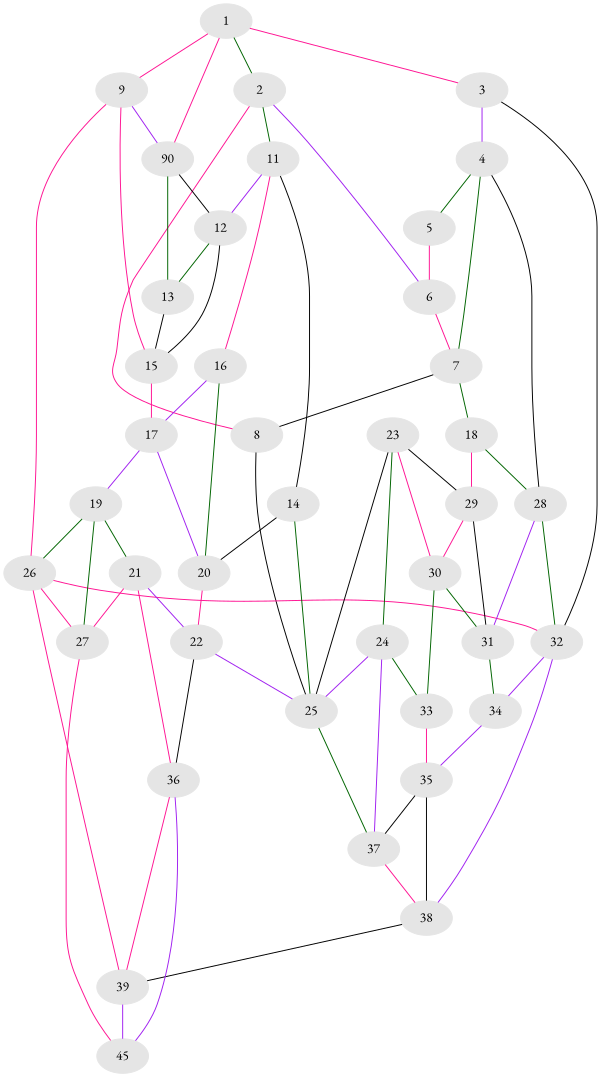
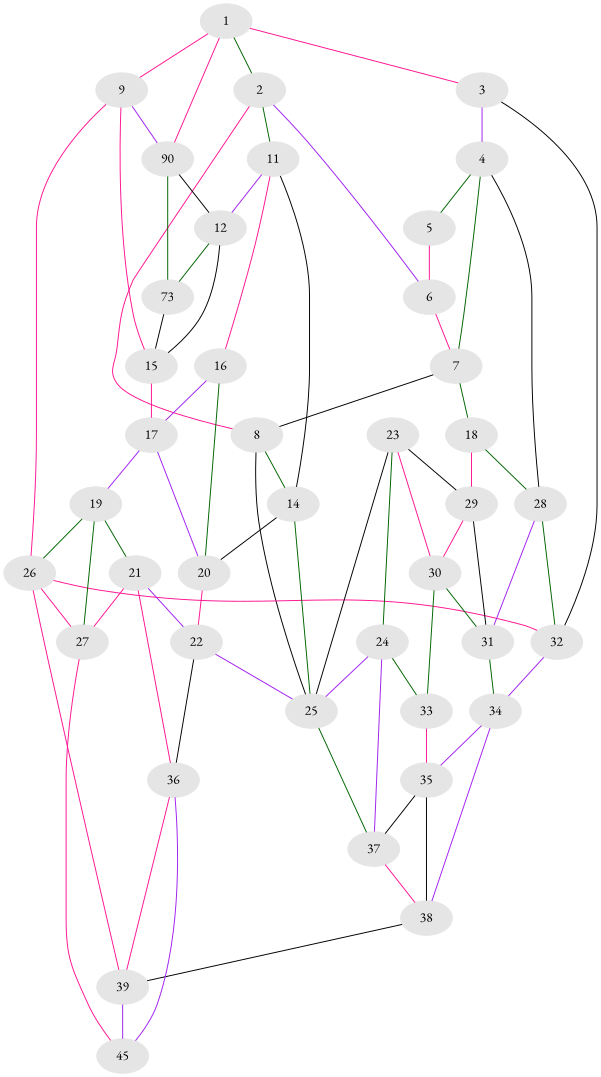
(168, 297) -> (168, 297)
none -> (275, 470)
(506, 786) -> (461, 815)
